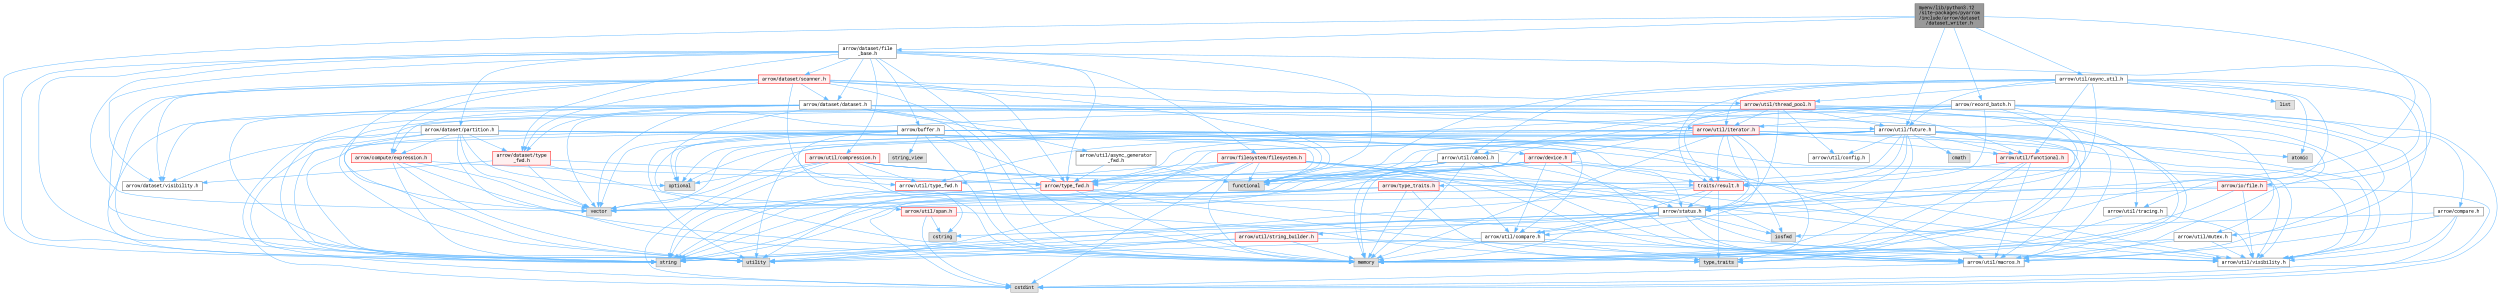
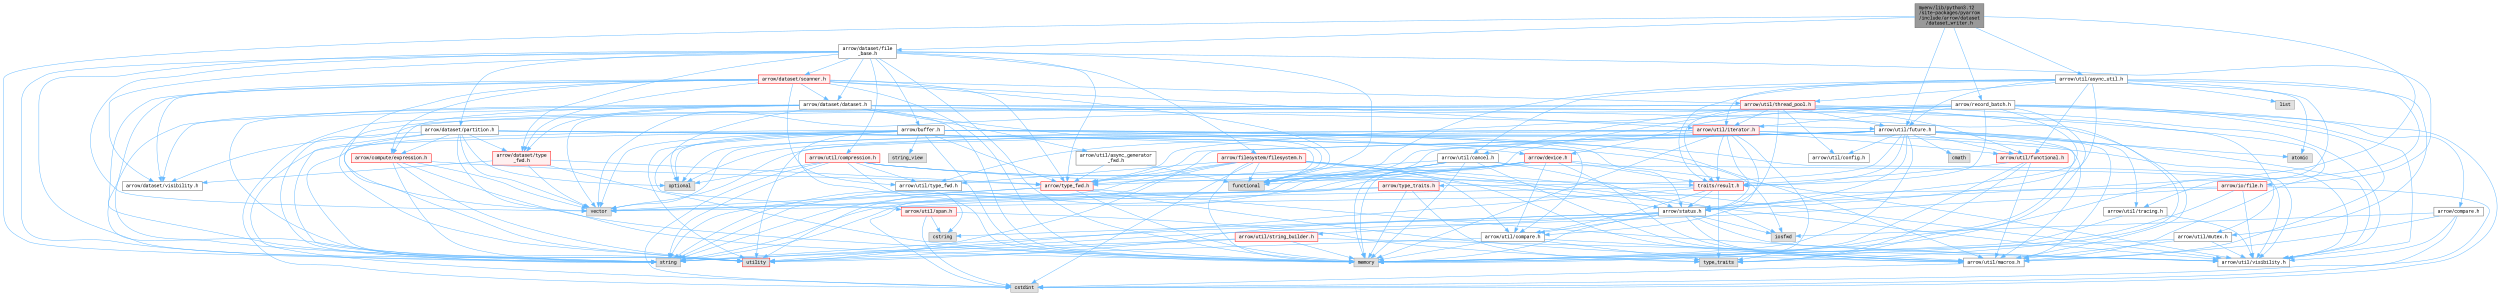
(929, 186) -> (929, 186)
(756, 262) -> (756, 262)
